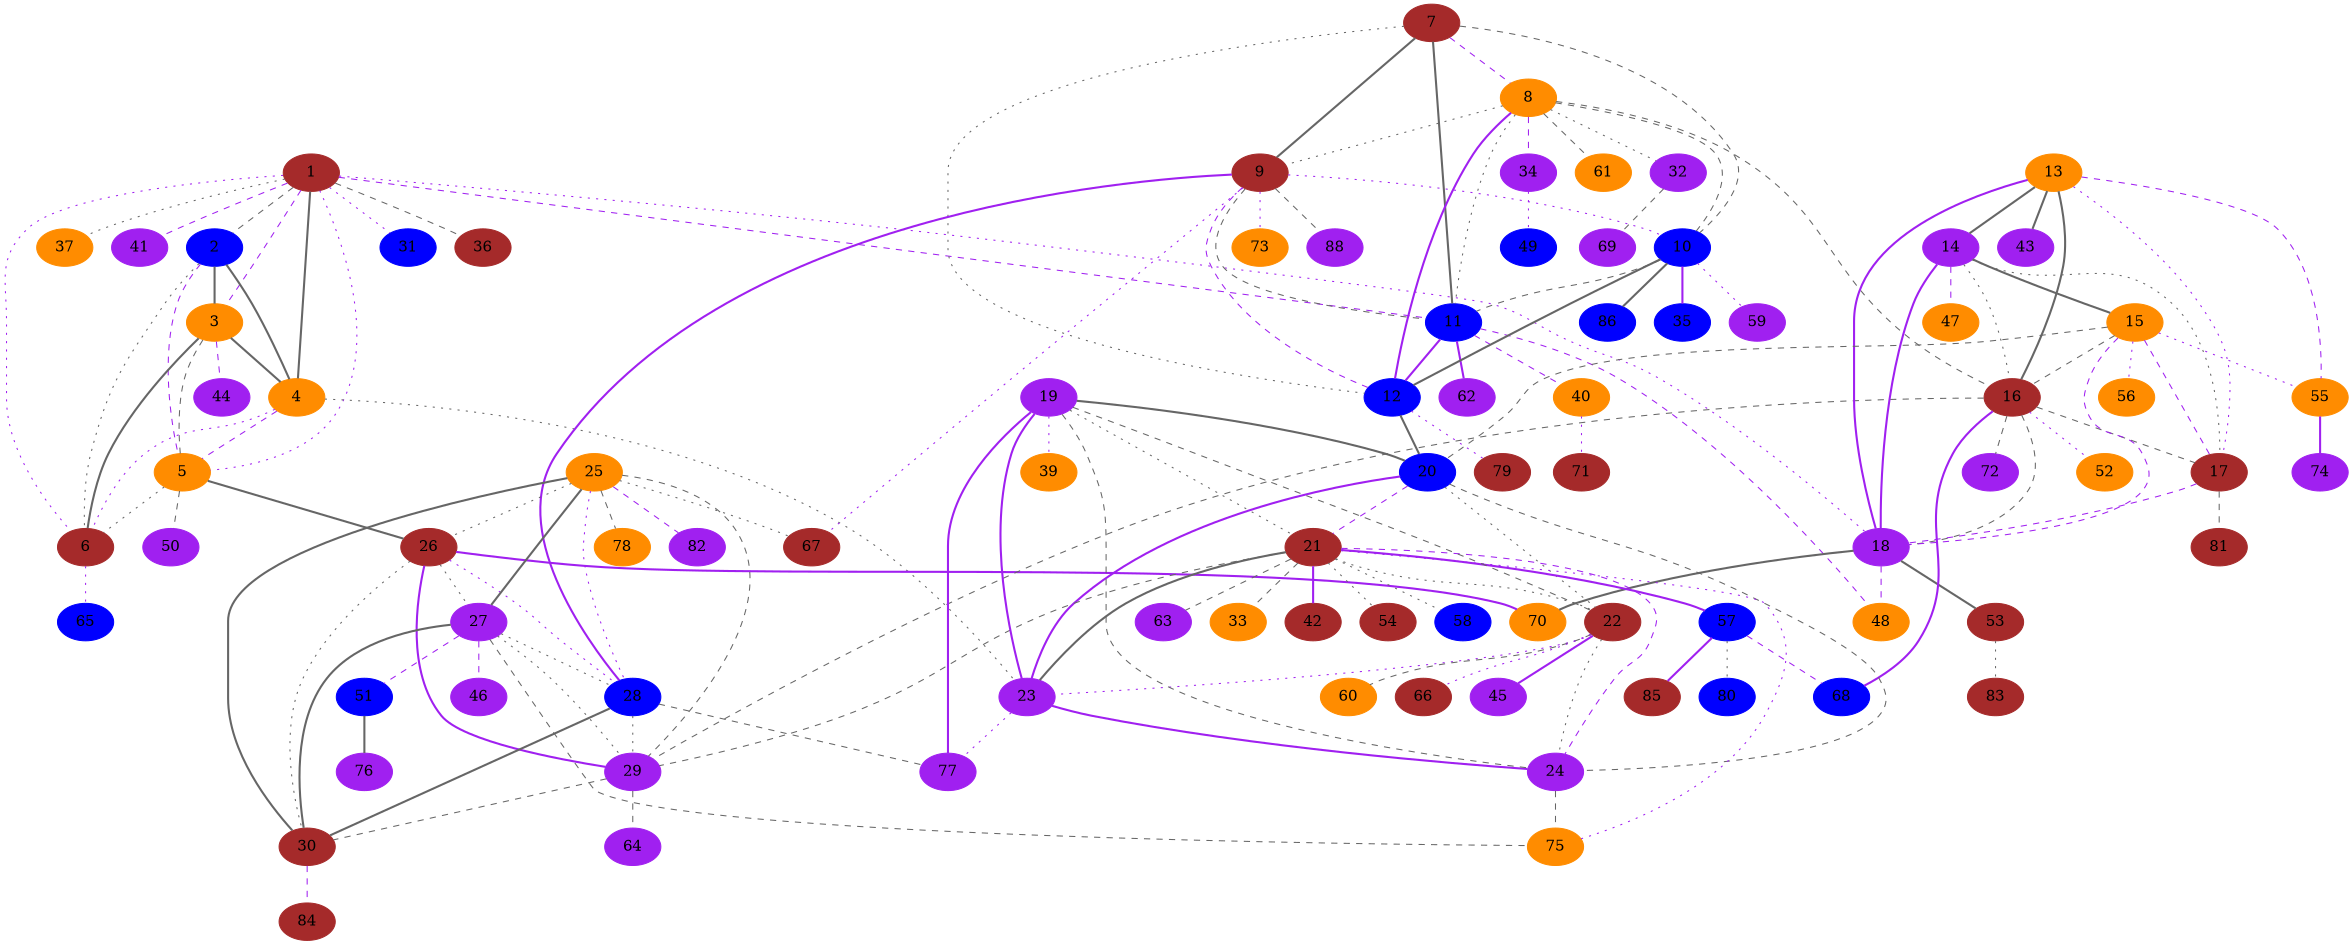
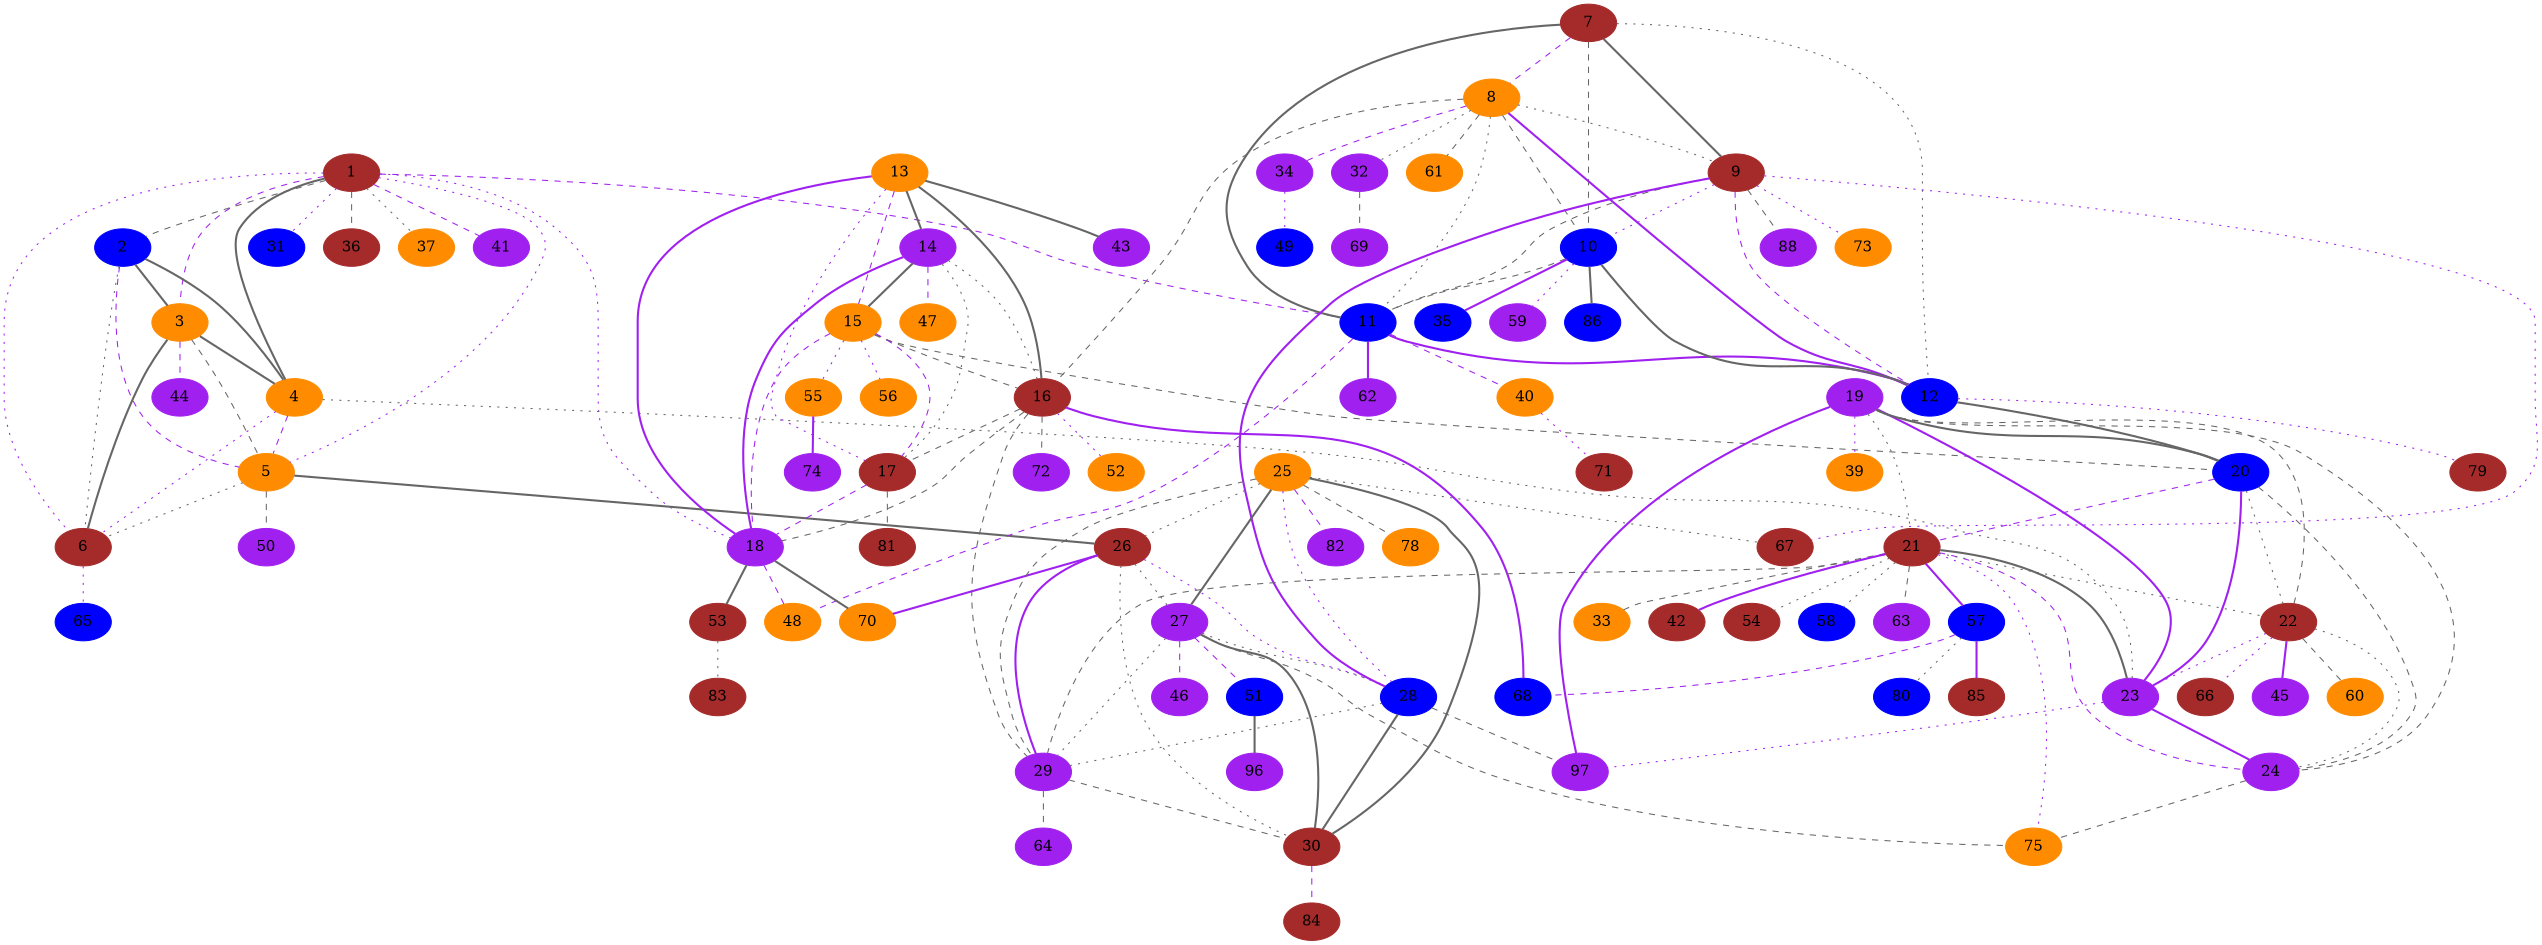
(2259, 217) -> (876, 248)
(364, 772) -> (1255, 772)
(948, 772) -> (1580, 772)
